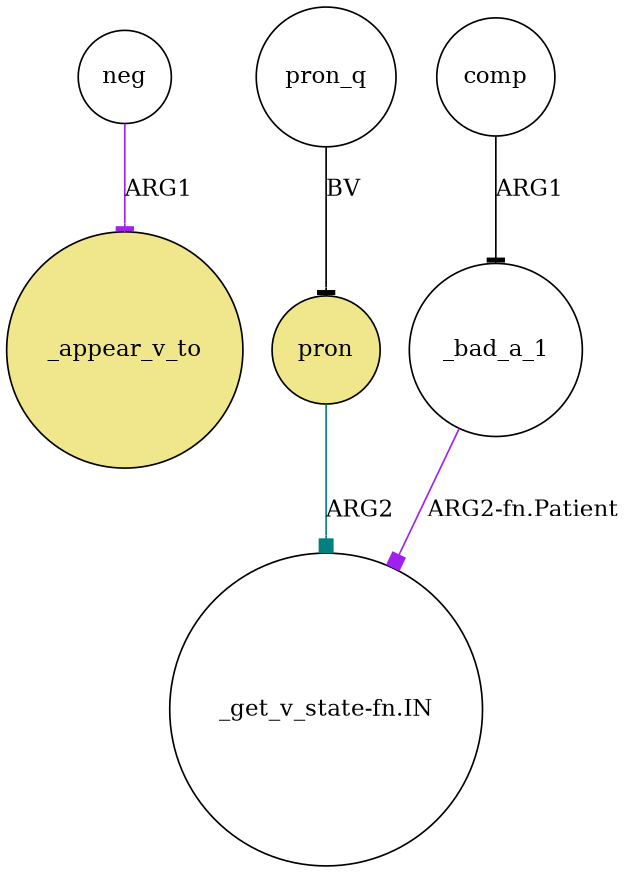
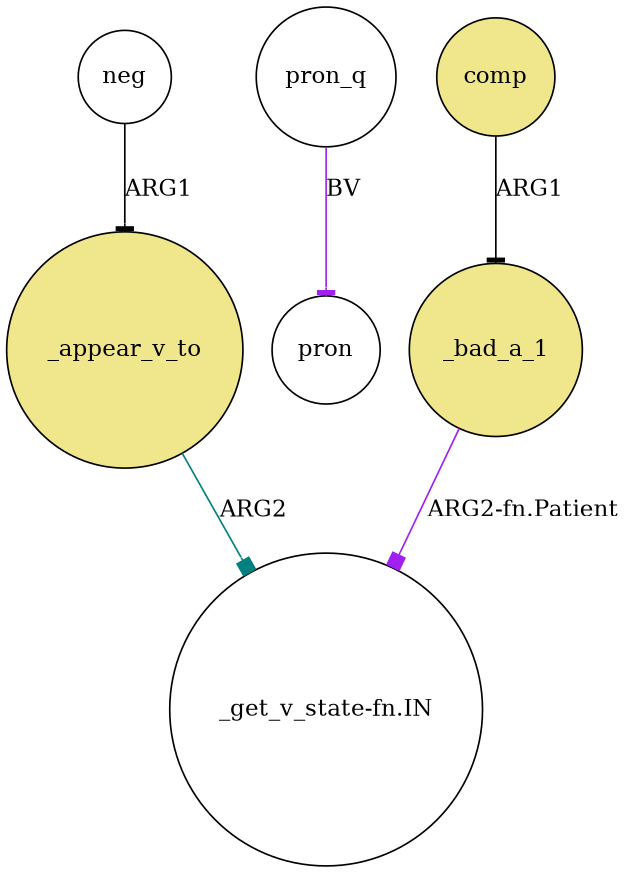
(496, 77) -> (496, 77)
(125, 174) -> (125, 174)
(326, 217) -> (326, 217)
(326, 350) -> (326, 350)
(496, 350) -> (496, 350)
(326, 470) -> (212, 505)
